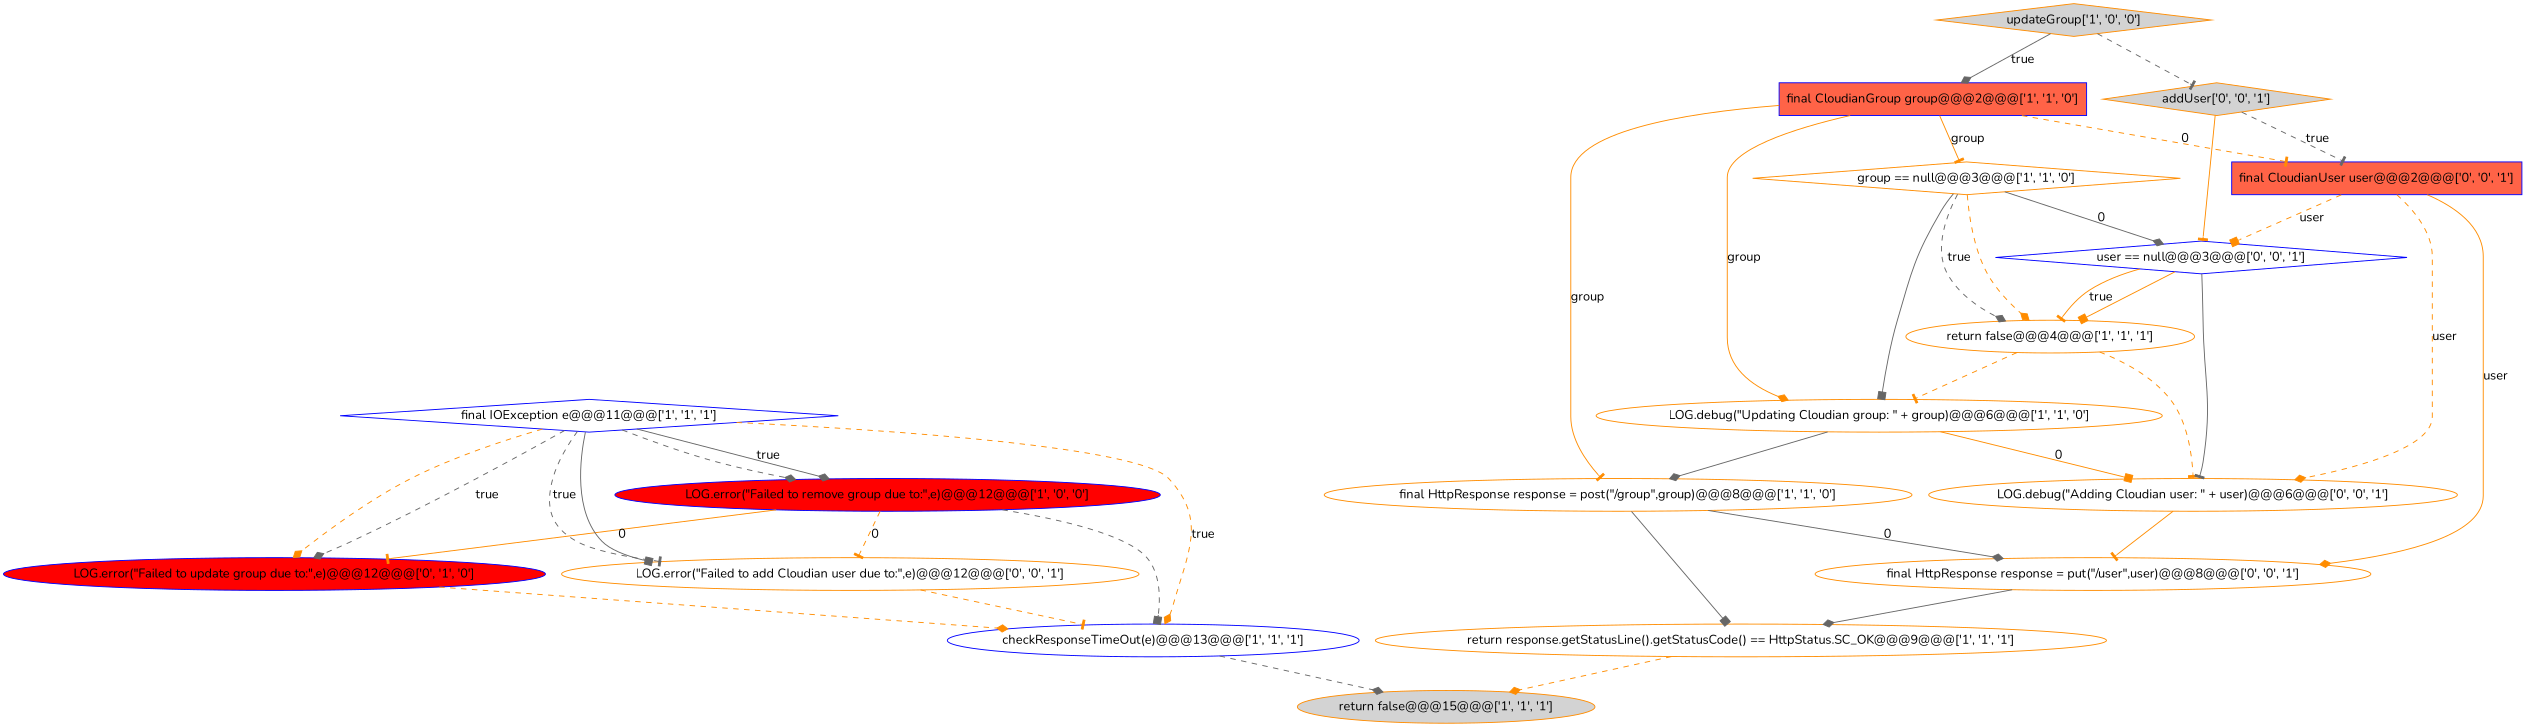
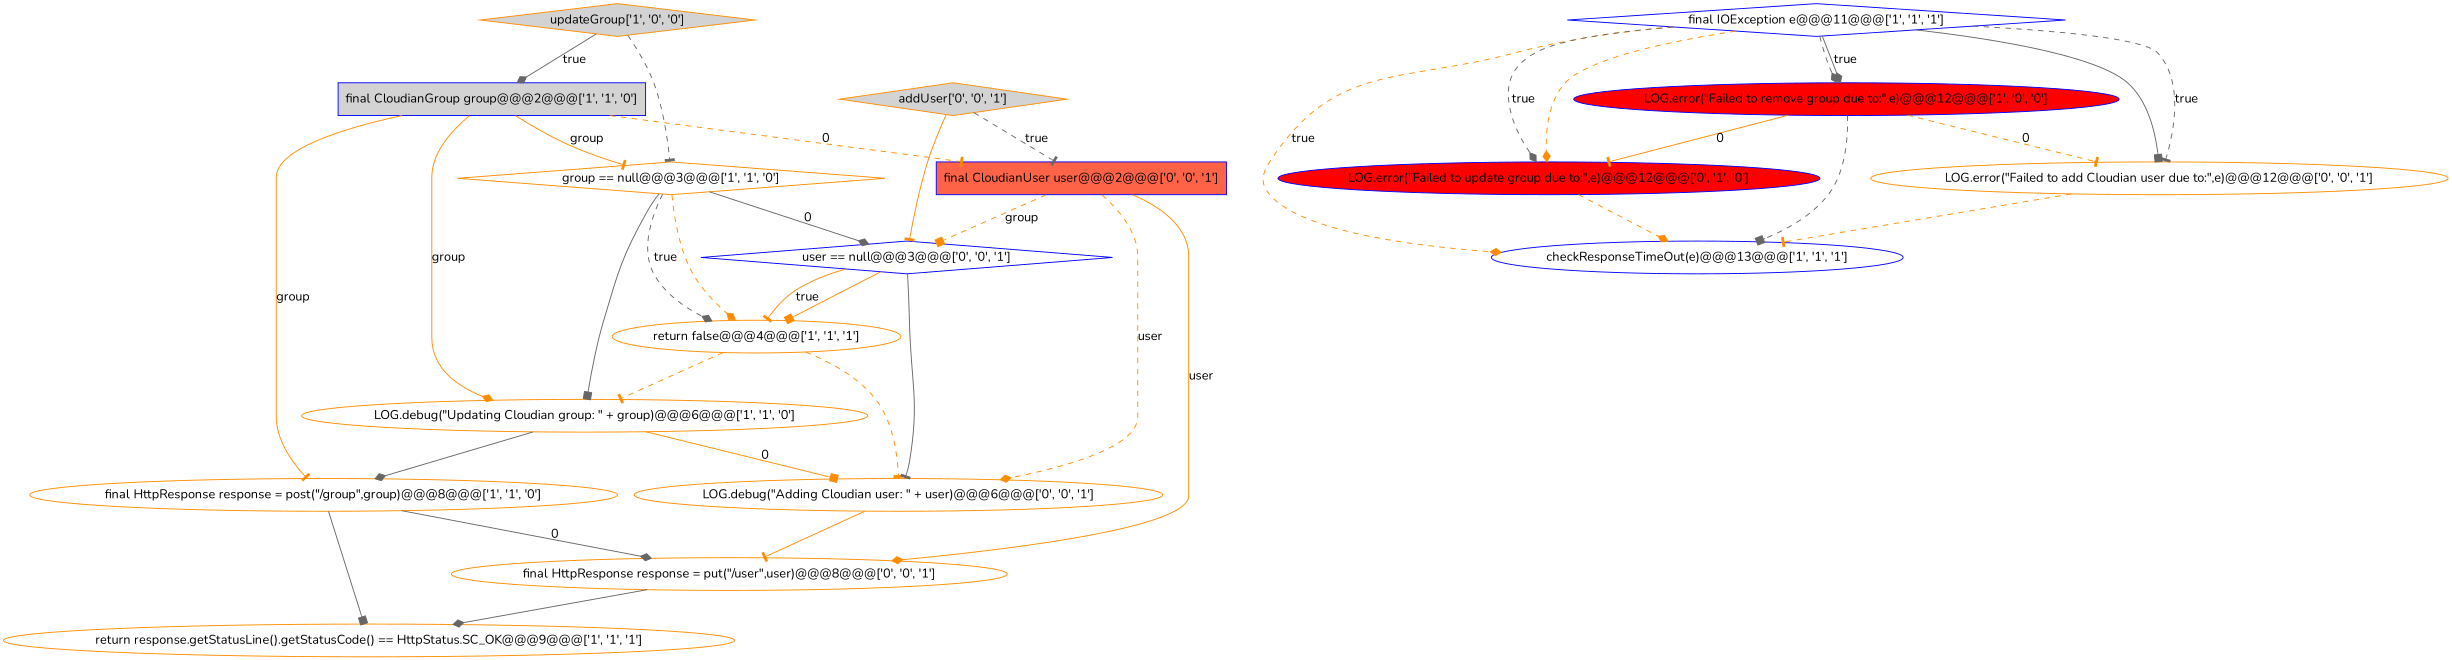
(2144, 59) -> (657, 93)
(1933, 99) -> (492, 99)
(2312, 218) -> (1022, 218)
(1446, 707) -> none
